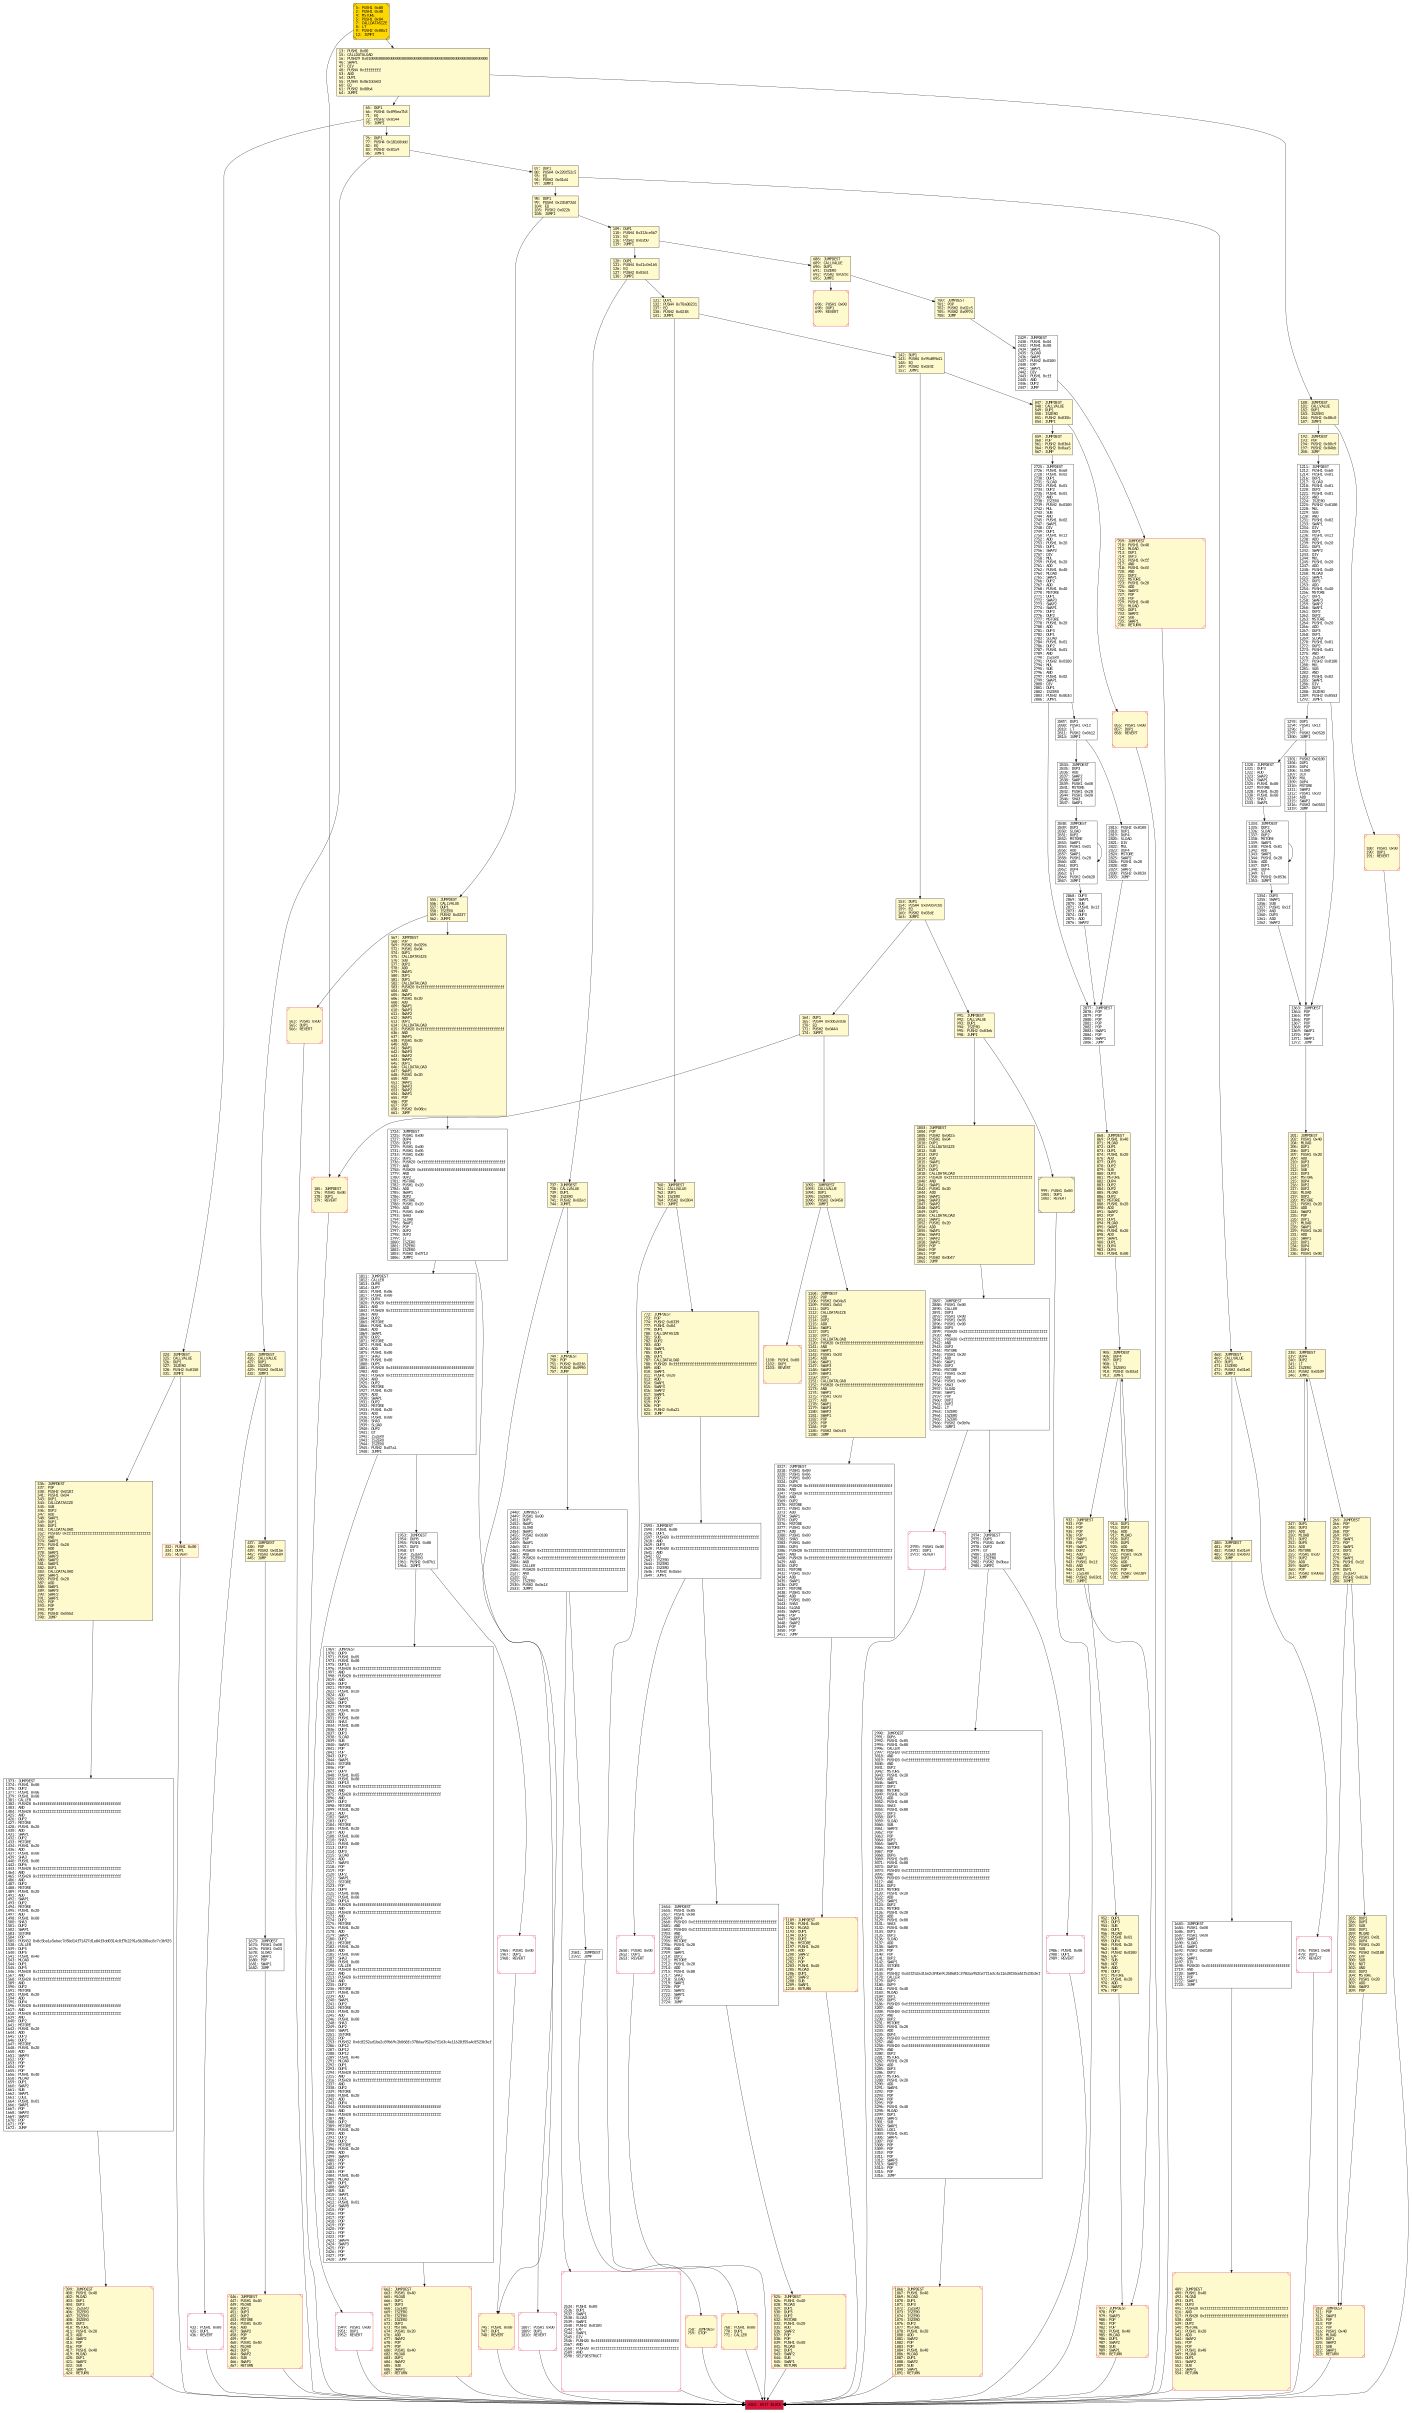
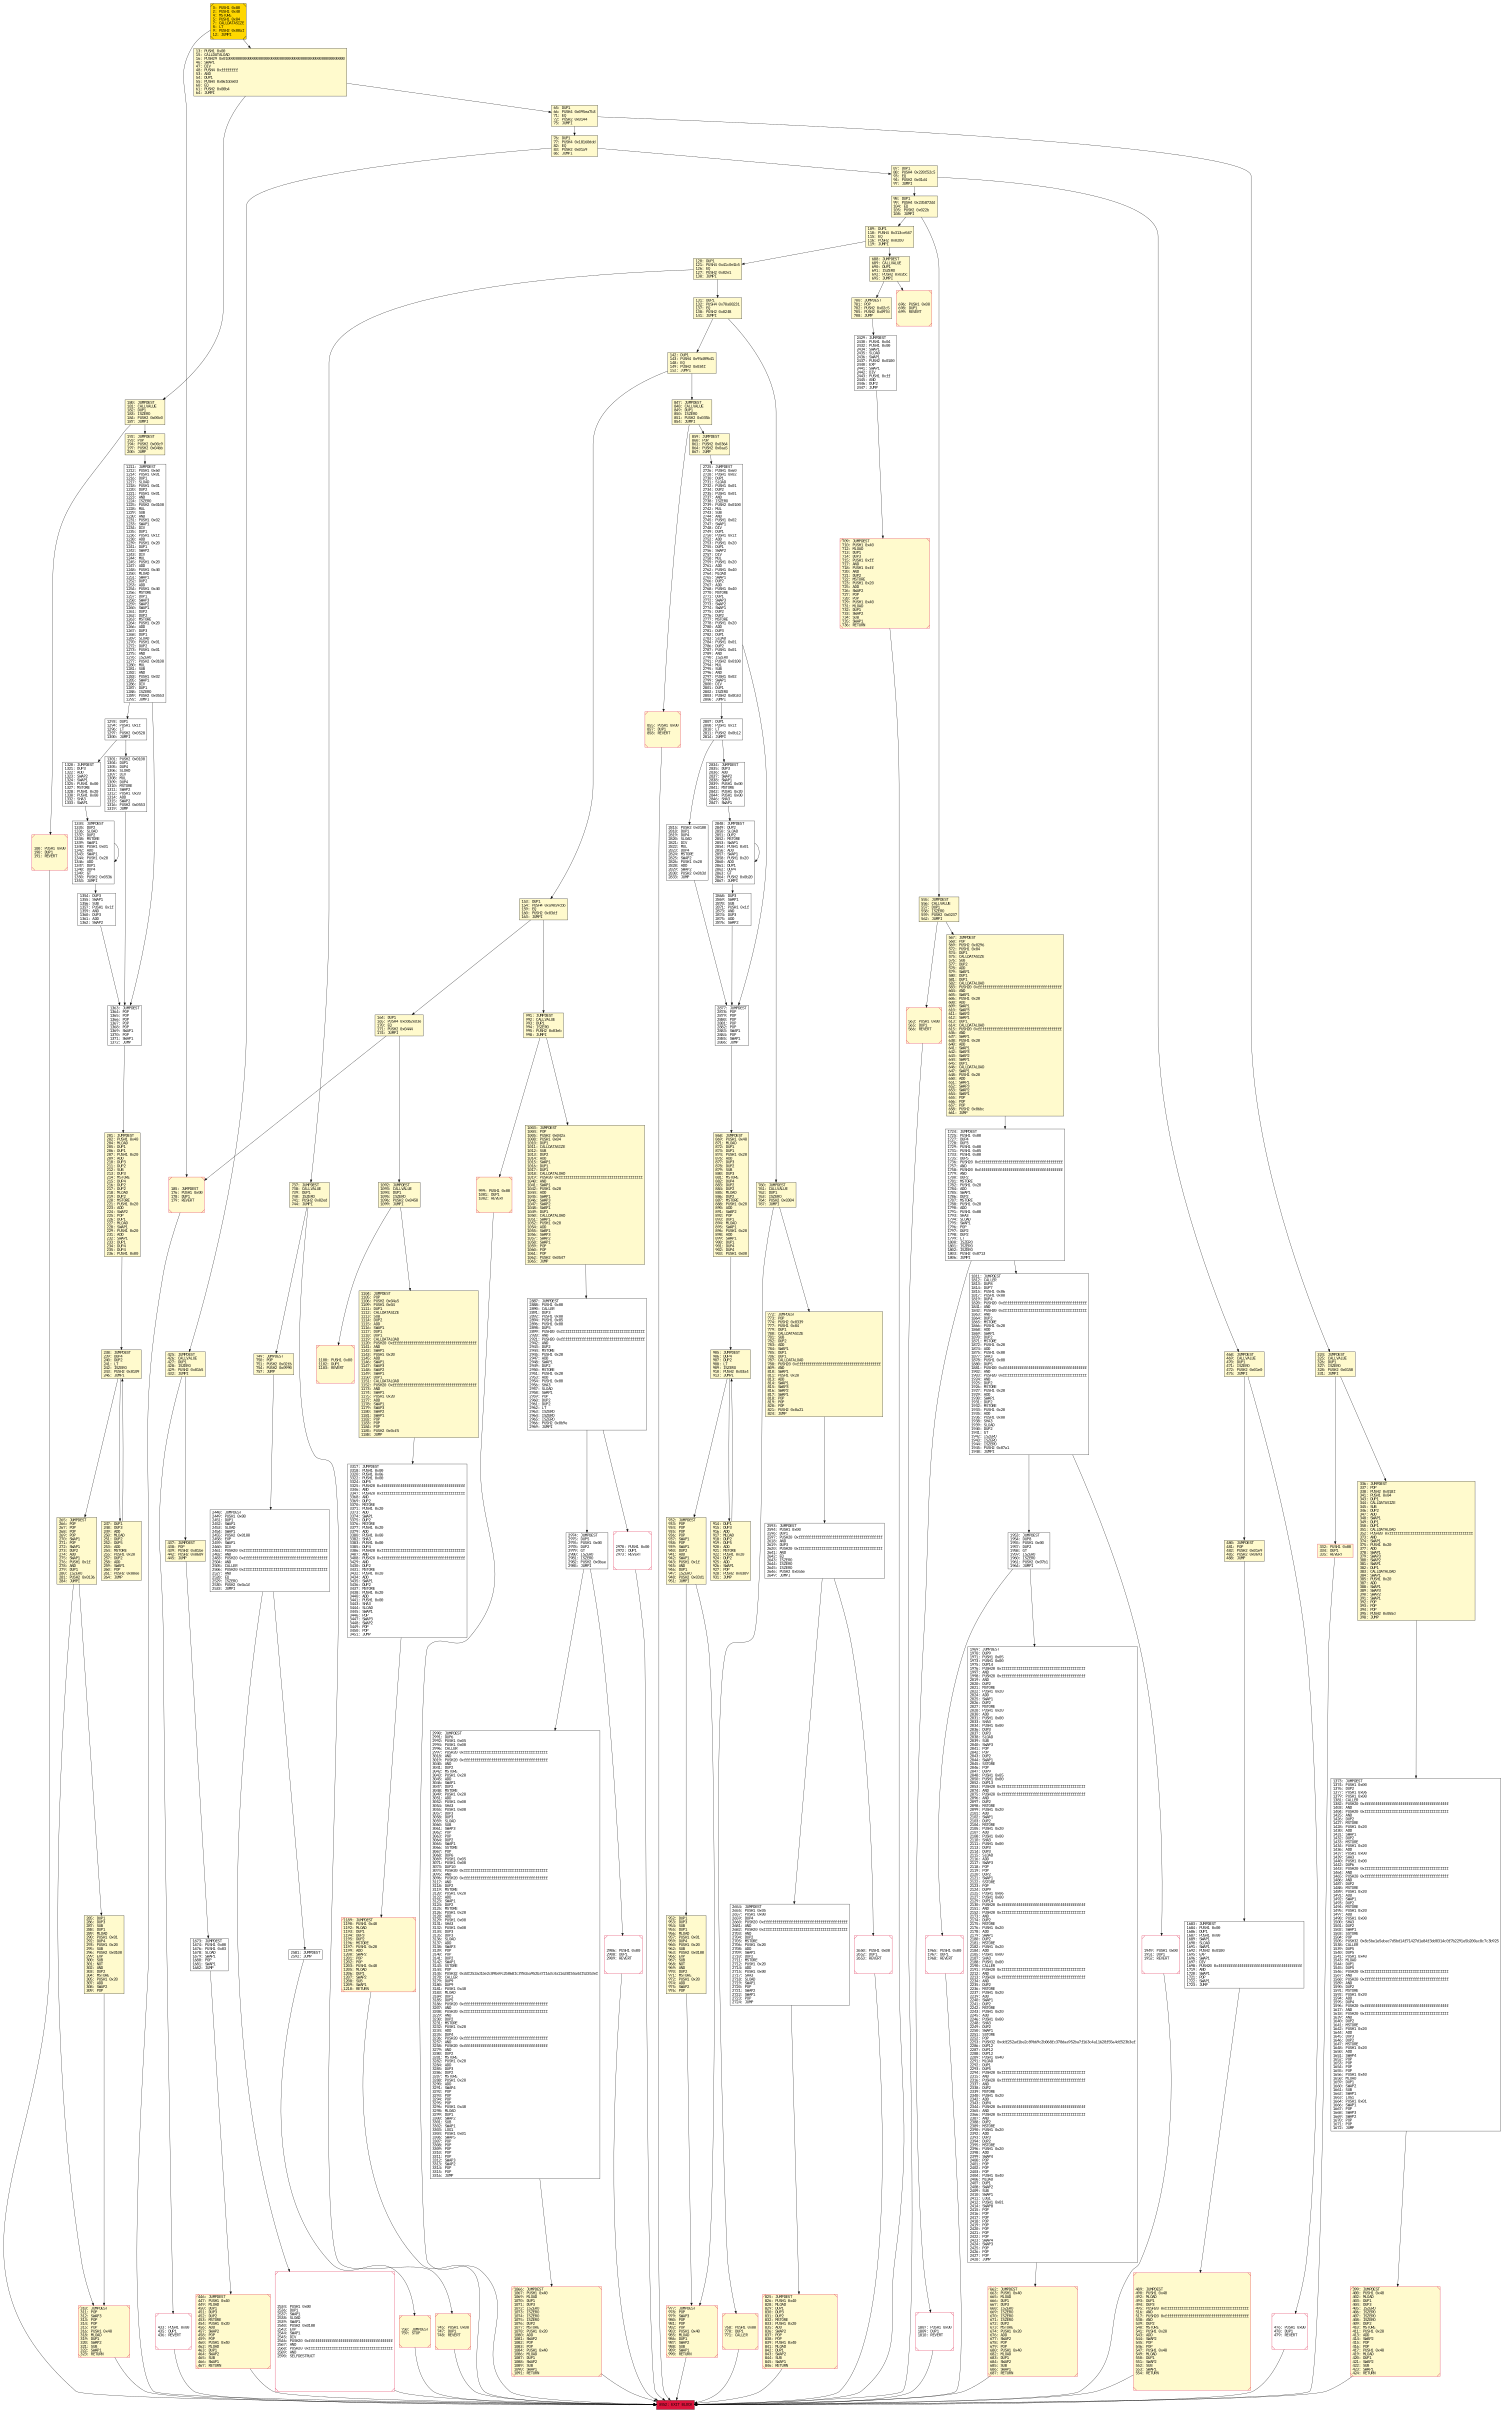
(1057, 1195) -> (494, 1195)
(507, 2142) -> (961, 2312)
